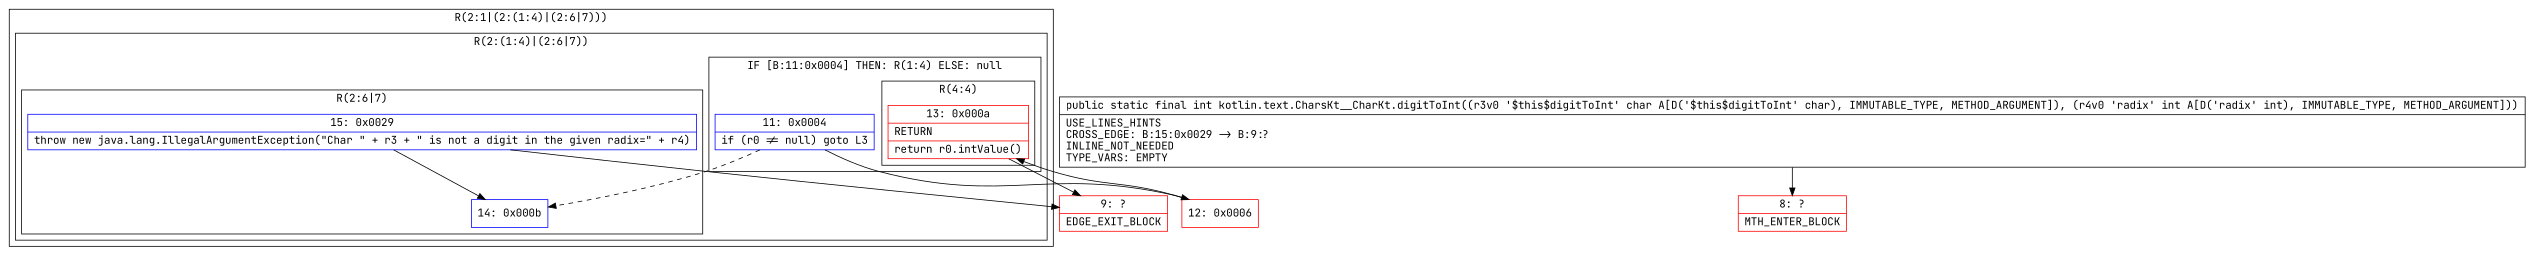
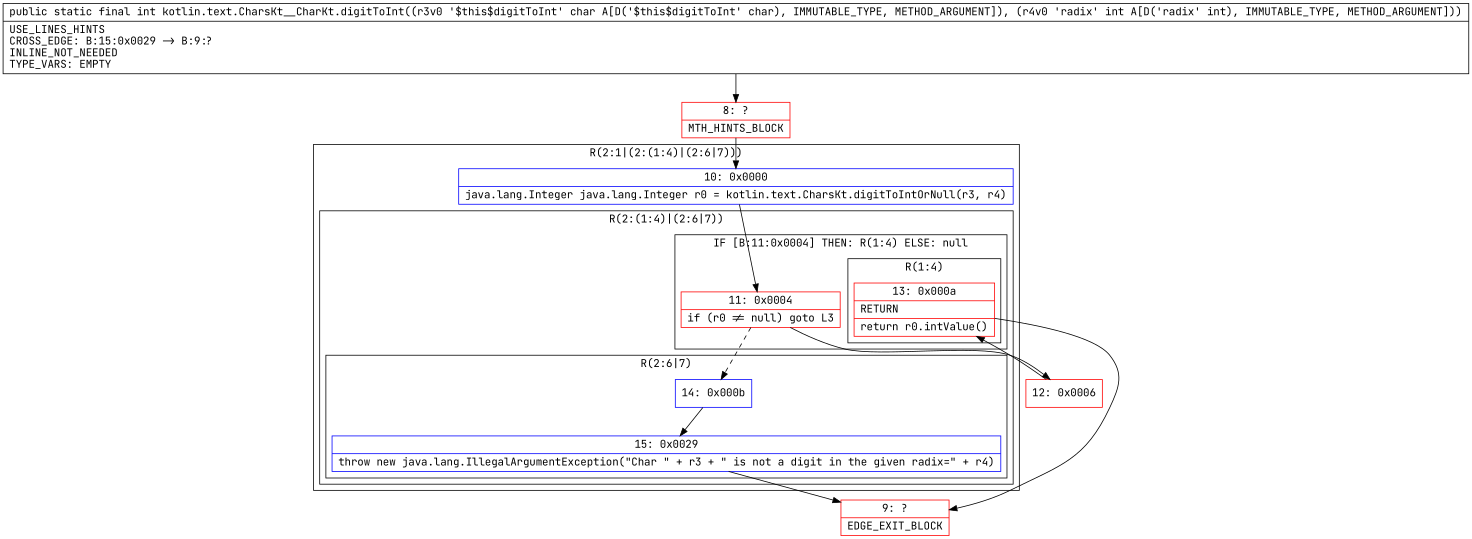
(958, 90) -> (924, 268)
(795, 132) -> (761, 310)
(436, 173) -> (694, 419)
none -> (736, 186)
(1792, 222) -> (736, 129)
